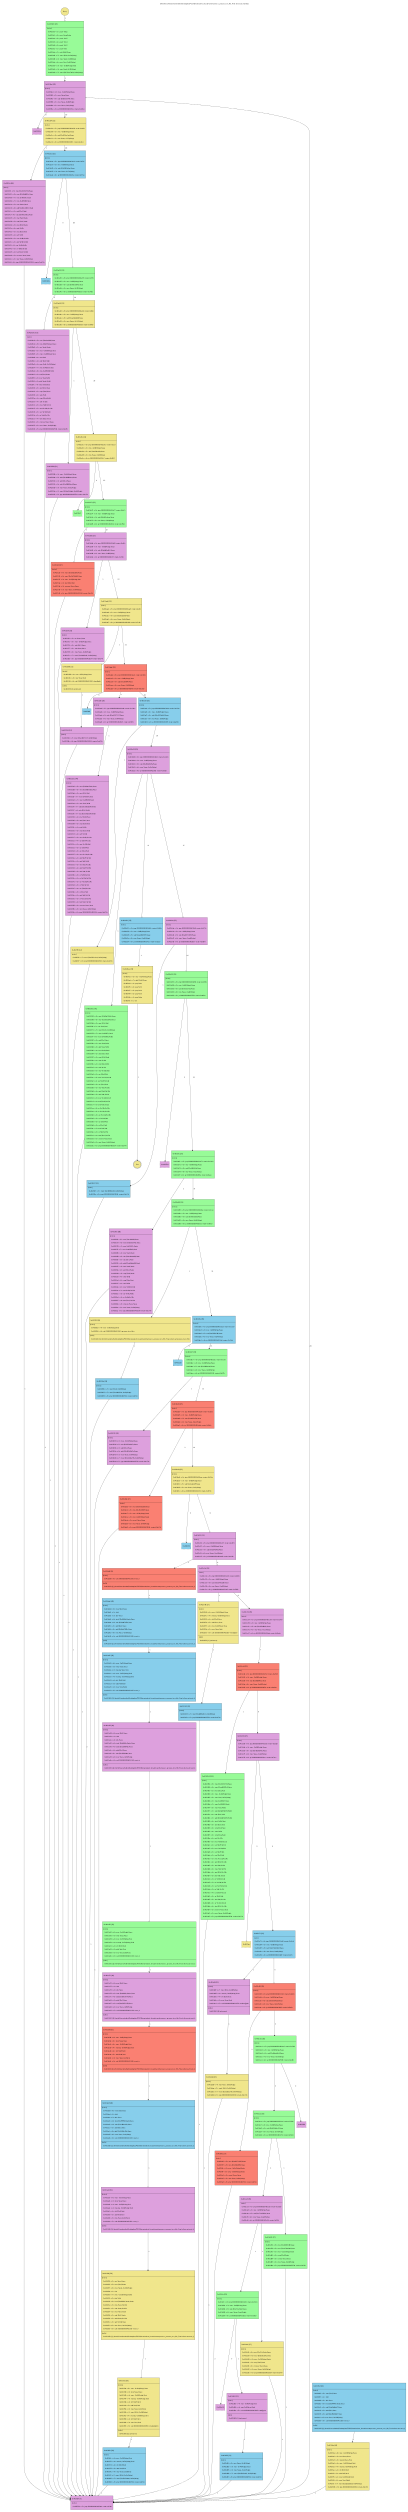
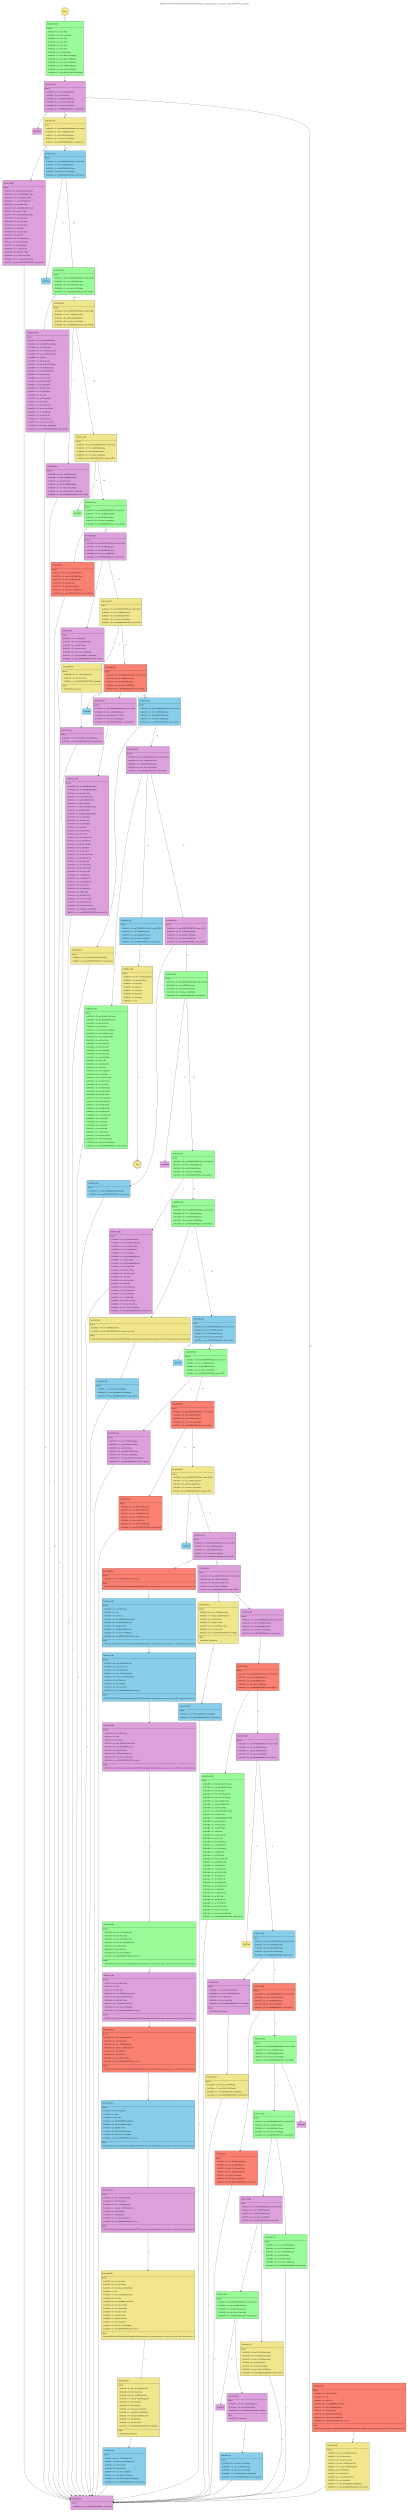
(359, 2407) -> (359, 2407)
